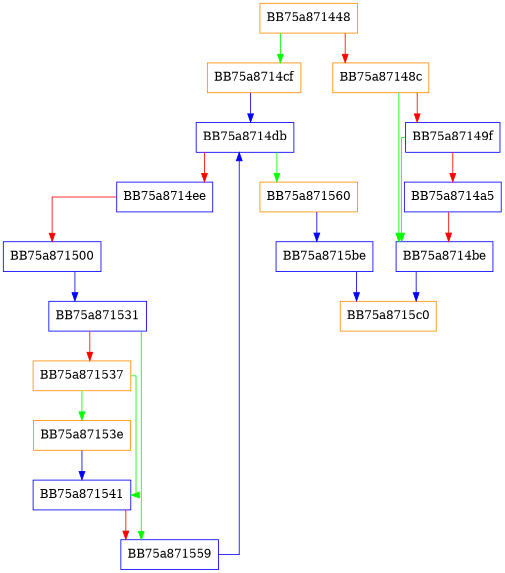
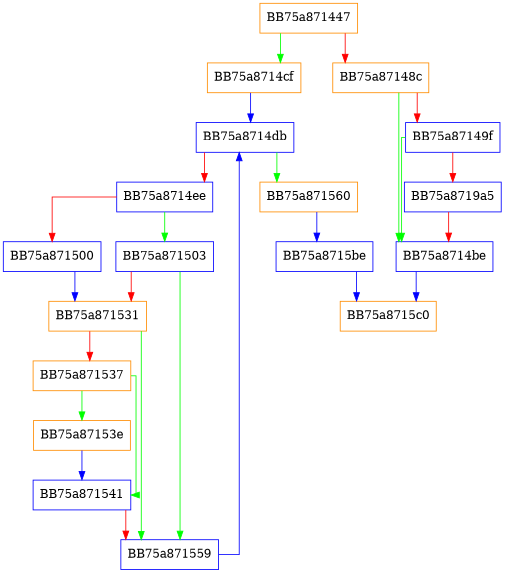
(309, 18) -> (309, 18)
(453, 197) -> (453, 197)
none -> (165, 257)
(98, 316) -> (98, 316)
